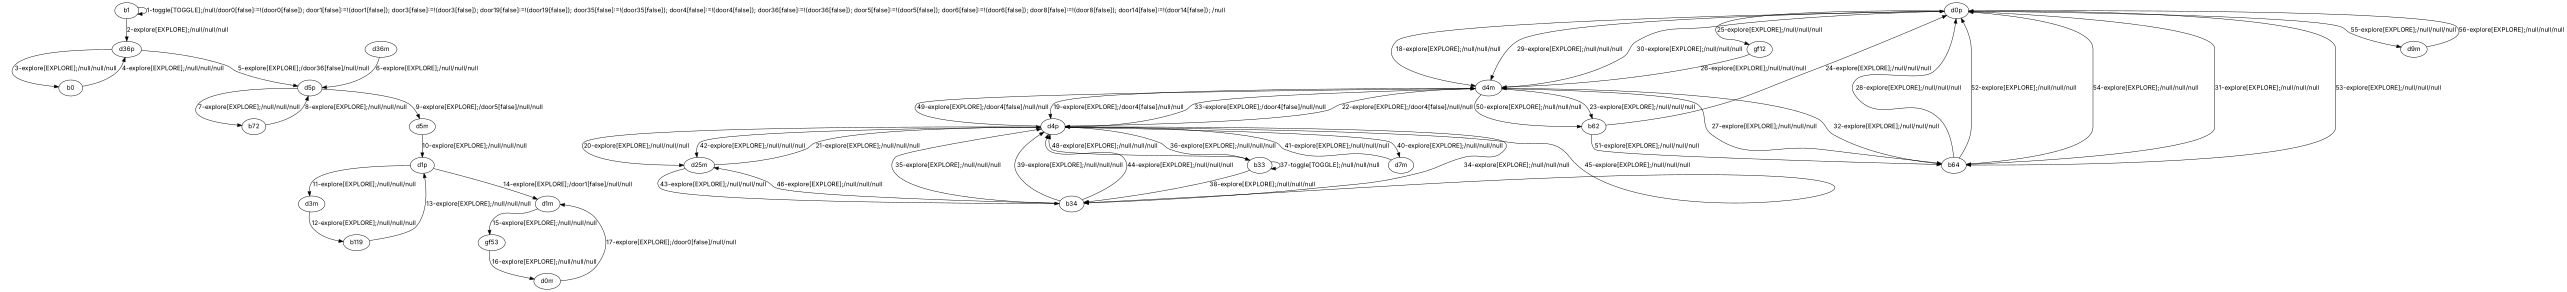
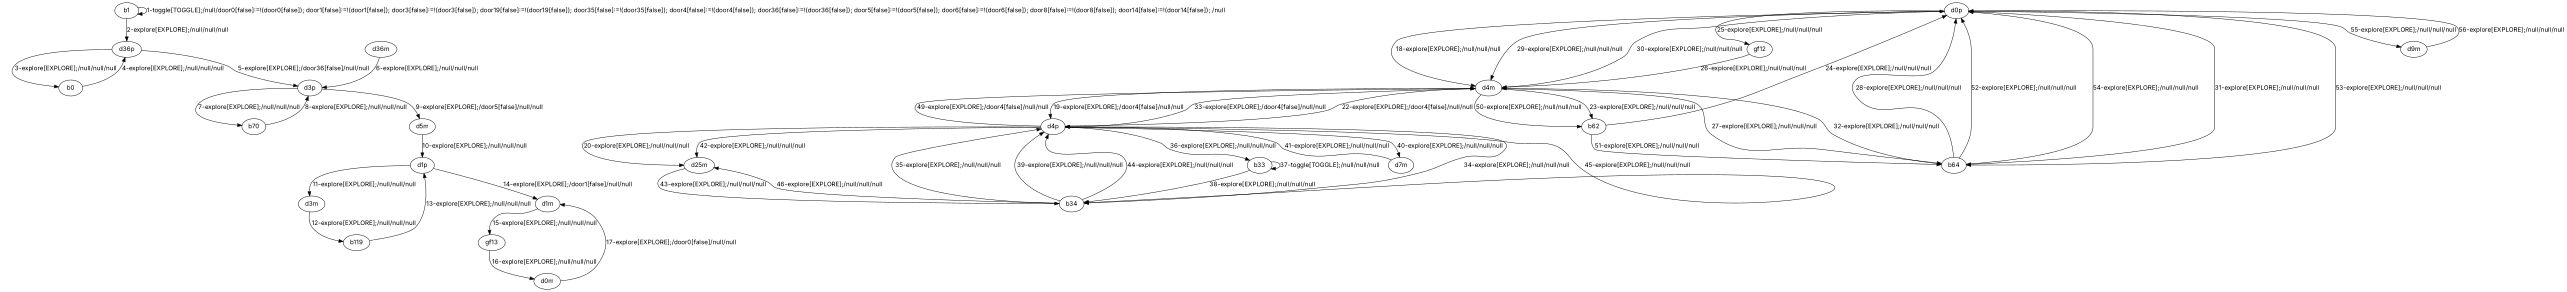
(310, 88) -> (310, 88)
(254, 127) -> (254, 127)
(873, 133) -> none
(1145, 155) -> none
(492, 243) -> (492, 243)
